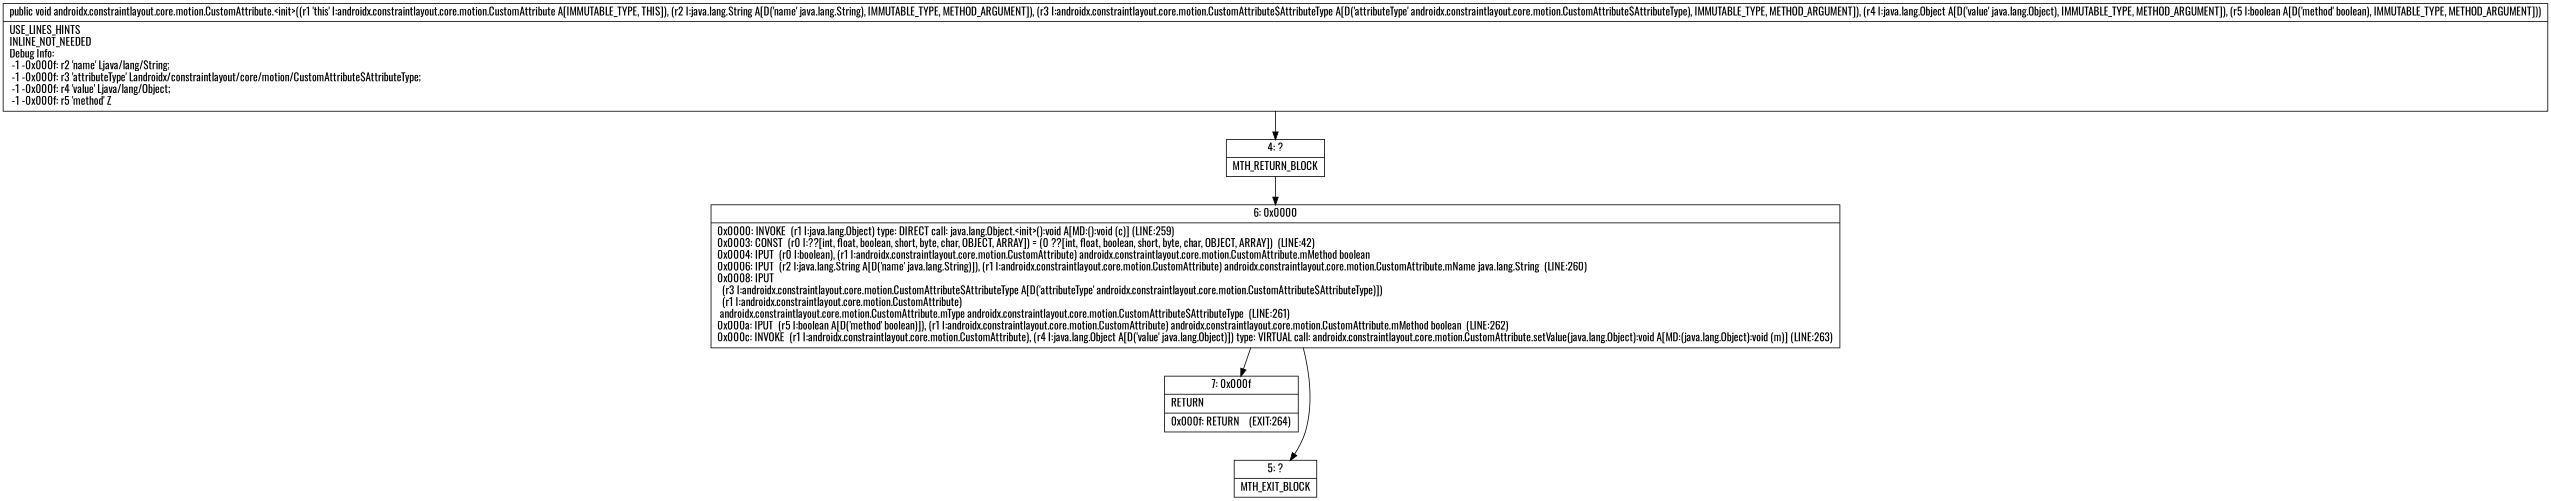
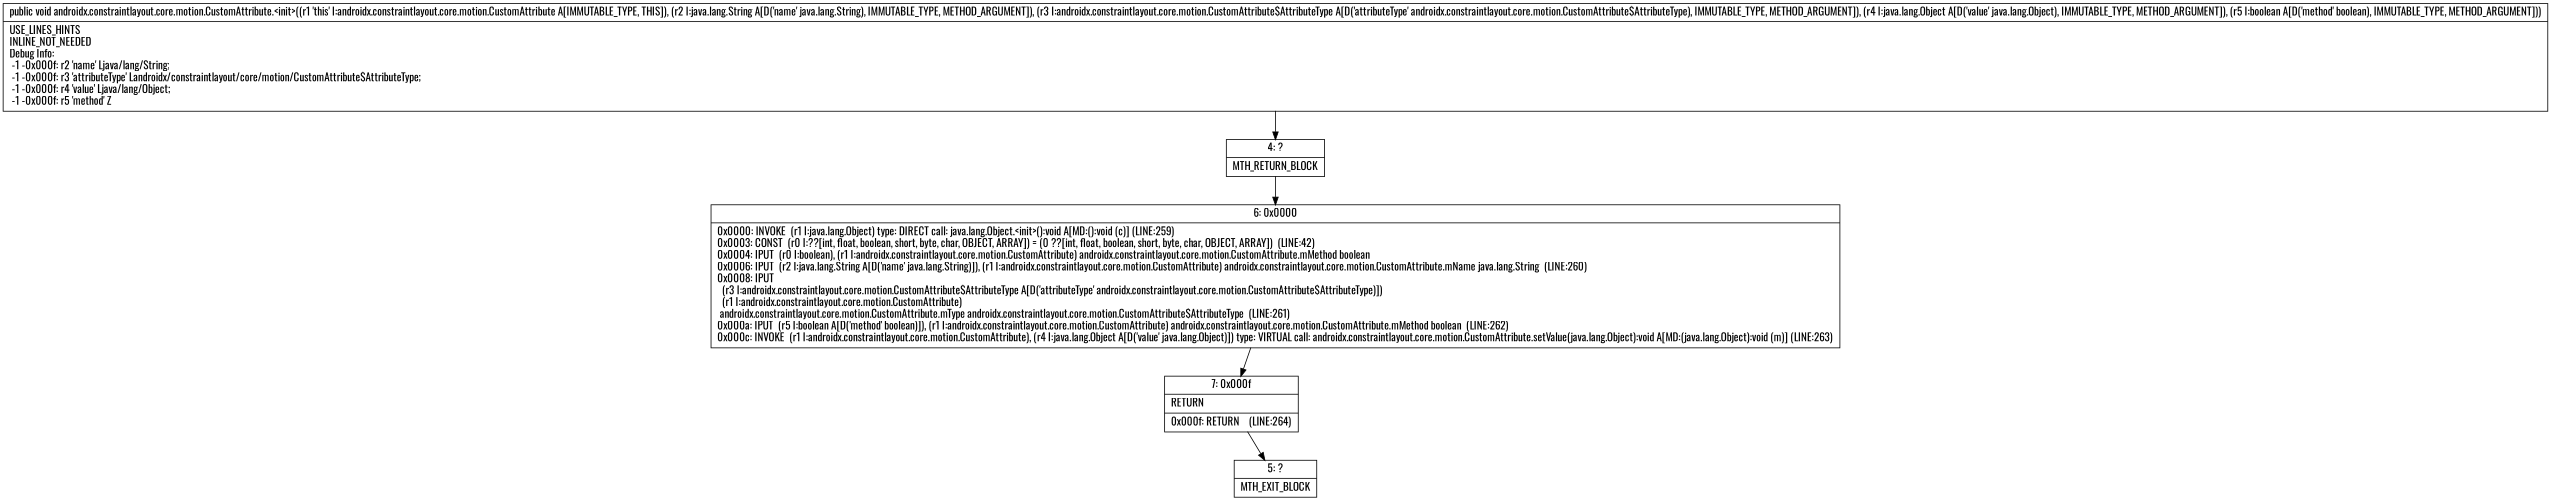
(1310, 402) -> (1254, 443)
(1231, 422) -> (1231, 422)
